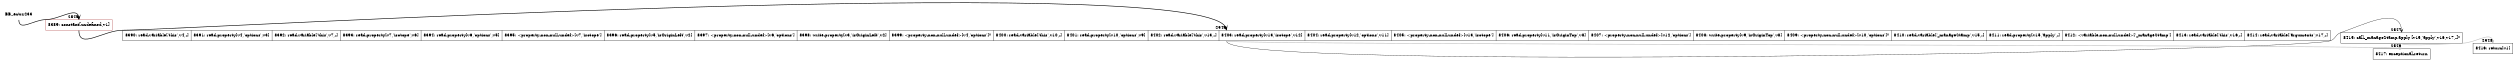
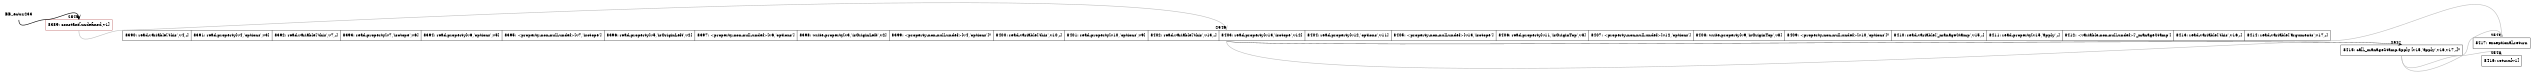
(650, 9) -> (650, 9)
none -> (2453, 60)
